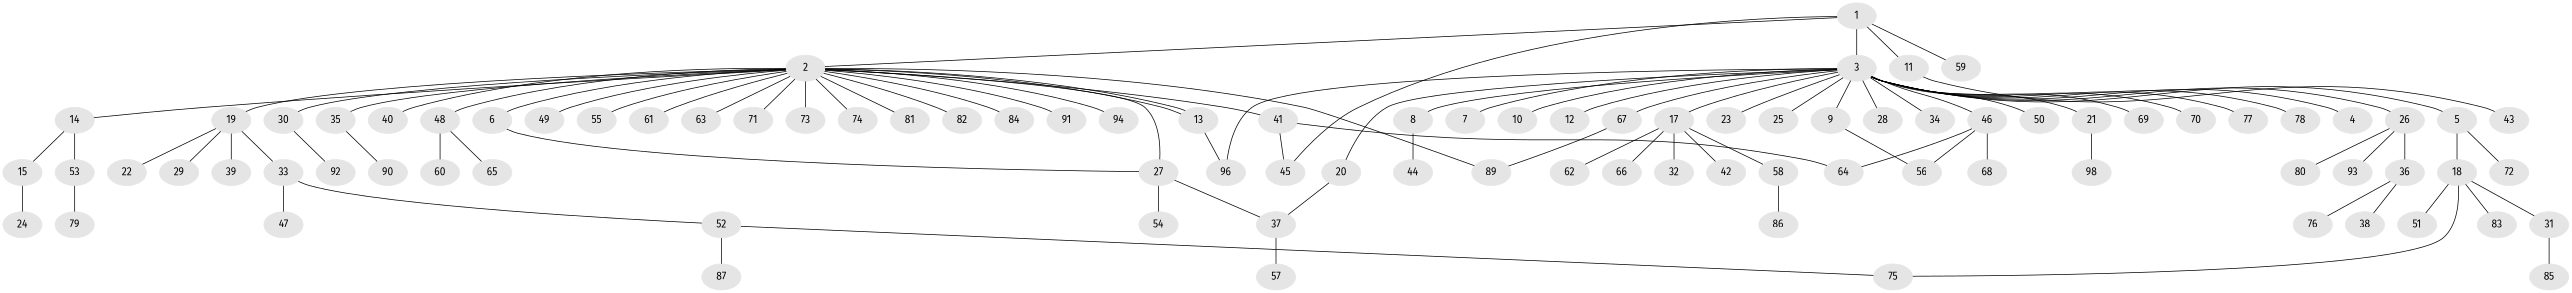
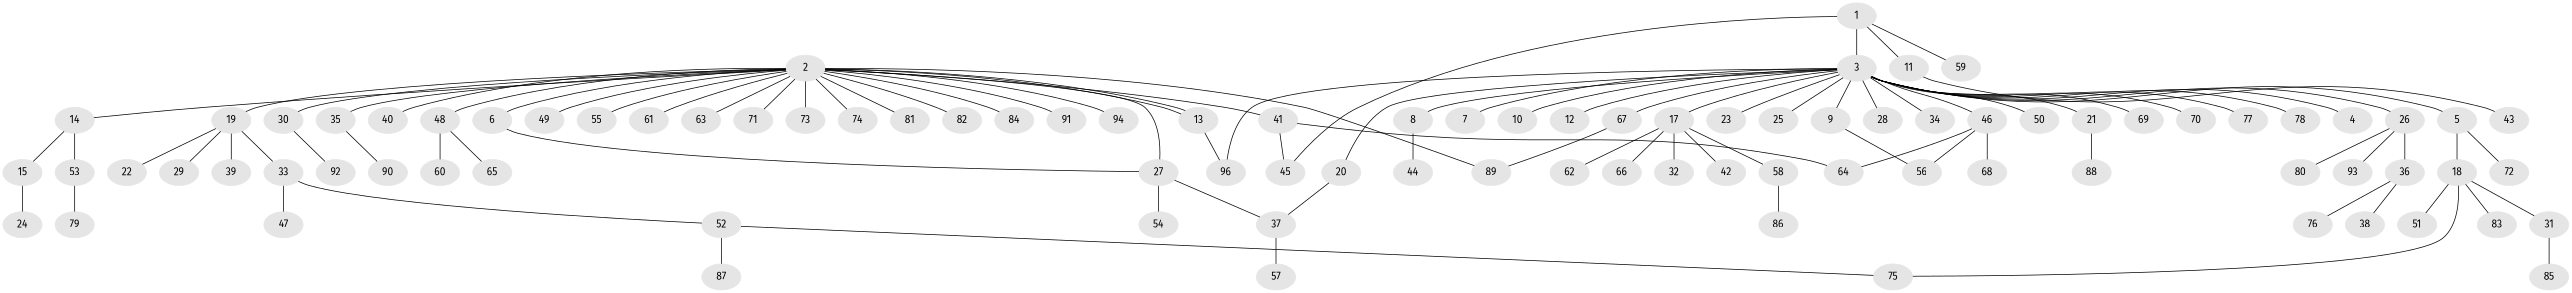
(1331, 42) -> none
(2092, 173) -> (2092, 173)
